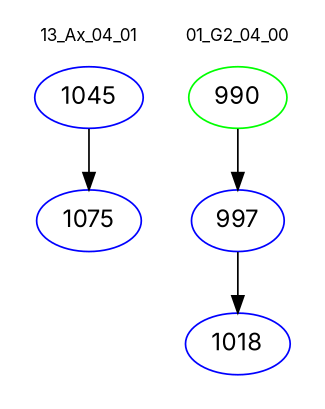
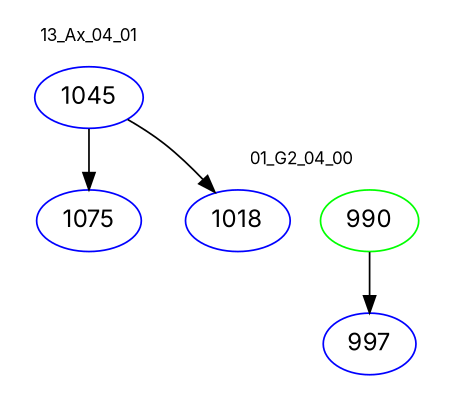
(238, 274) -> (182, 159)
